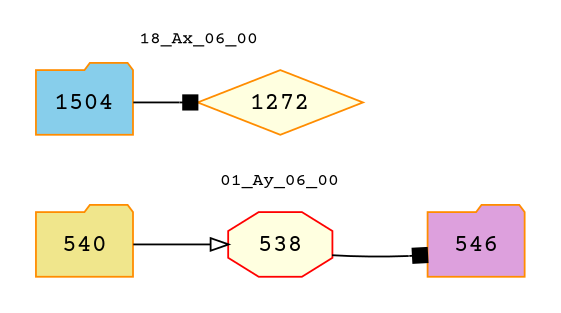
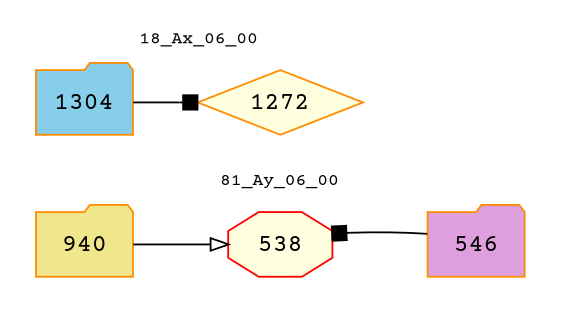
(84, 102) -> (84, 102)
(280, 181) -> (280, 181)
(84, 244) -> (84, 244)
(370, 257) -> (389, 232)
